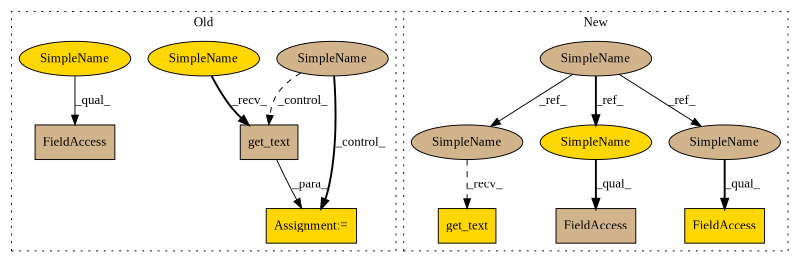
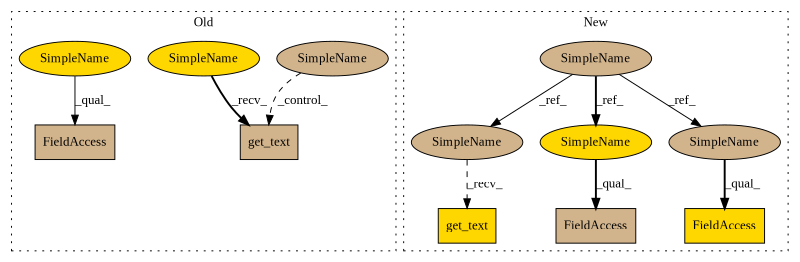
(311, 226) -> none
